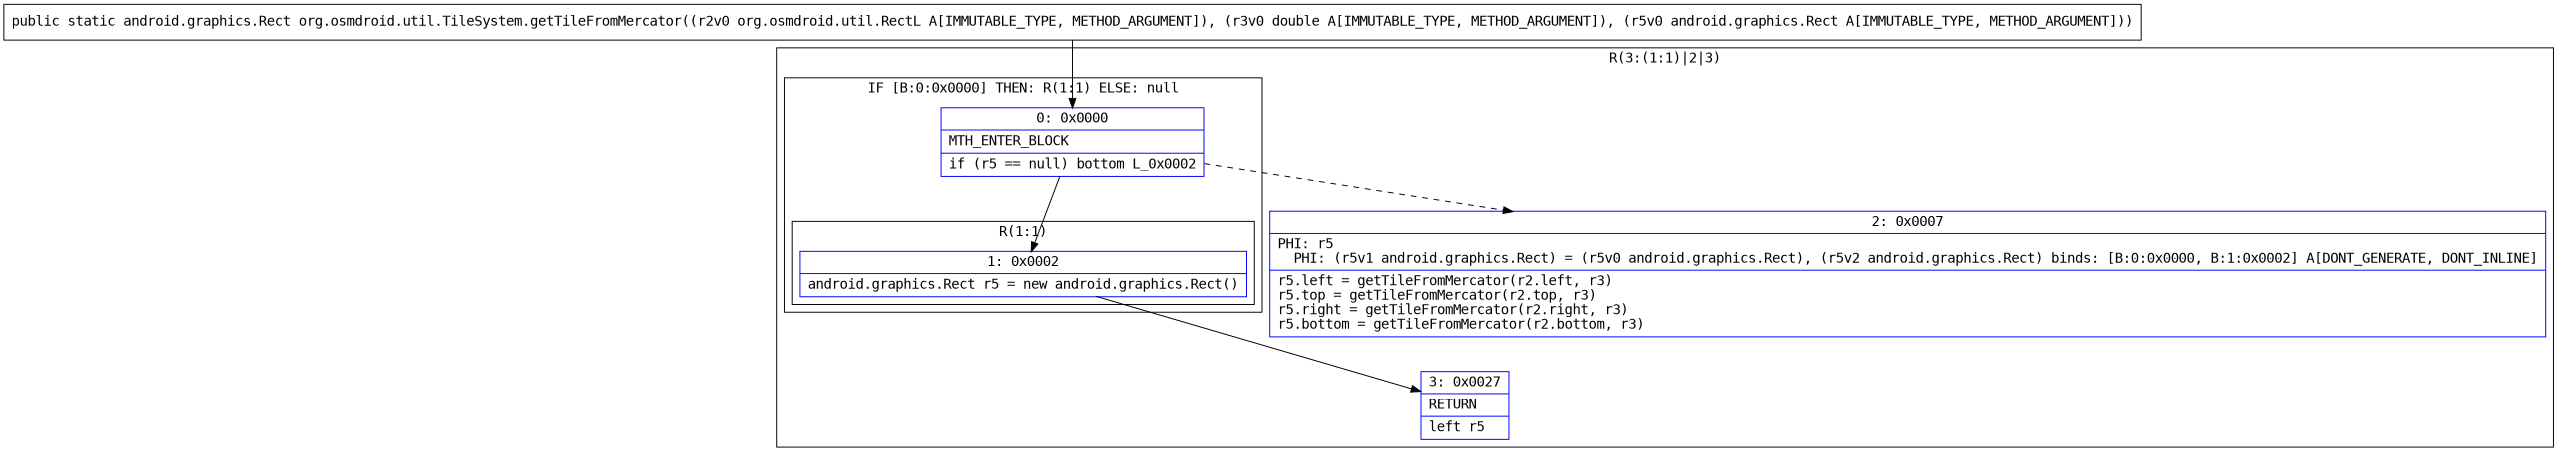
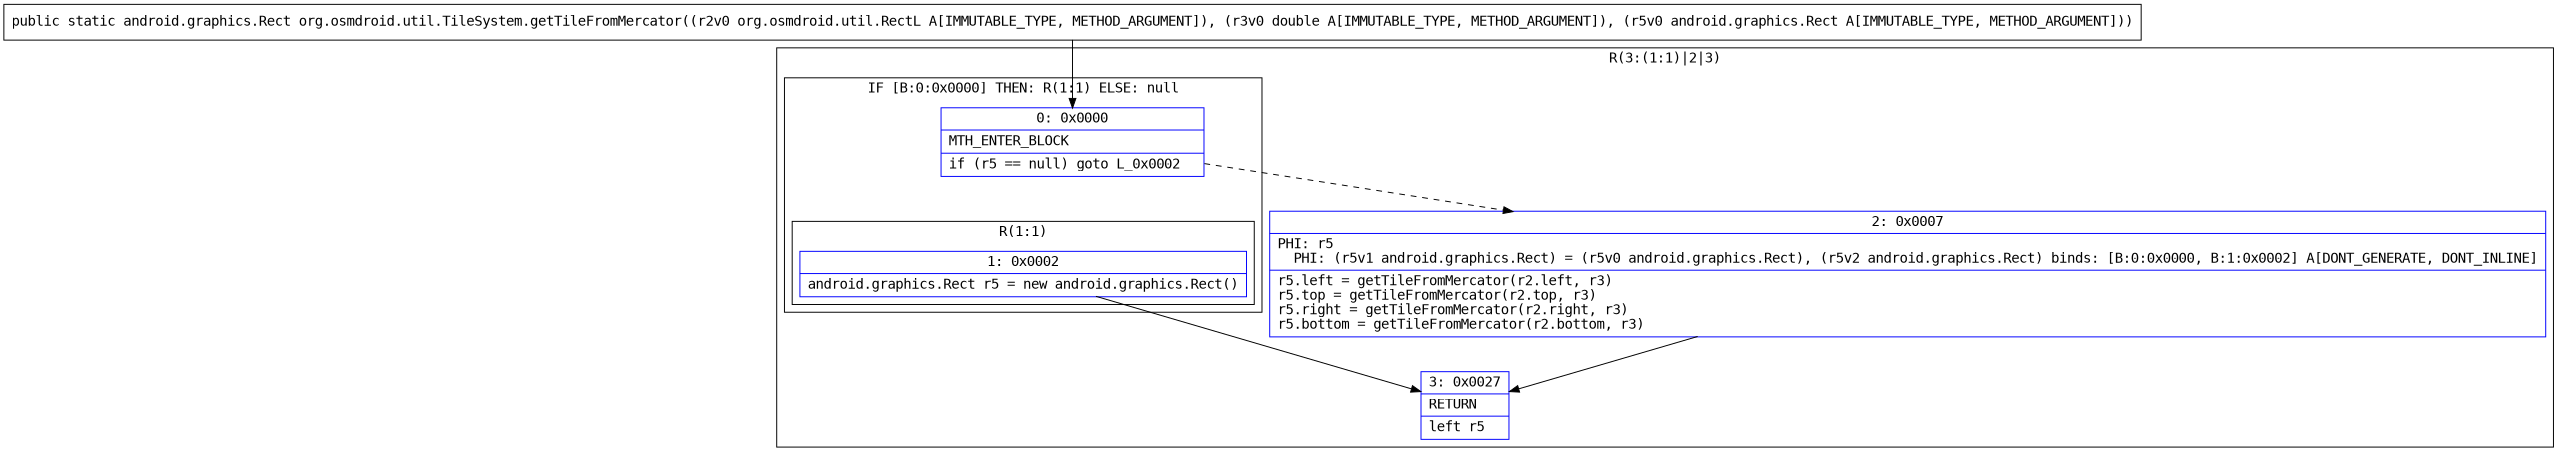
(1073, 164) -> (1065, 164)
(1047, 209) -> none
none -> (1608, 363)
